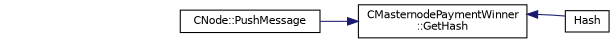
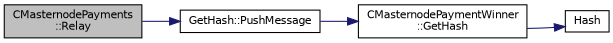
(551, 15) -> (541, 28)
none -> (73, 21)
(250, 21) -> (250, 21)
